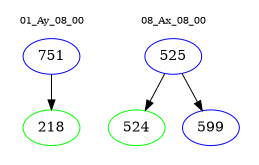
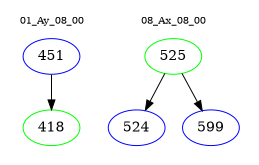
(51, 56) -> (51, 56)
(173, 56) -> (173, 56)
(51, 128) -> (51, 128)
(137, 128) -> (137, 128)
